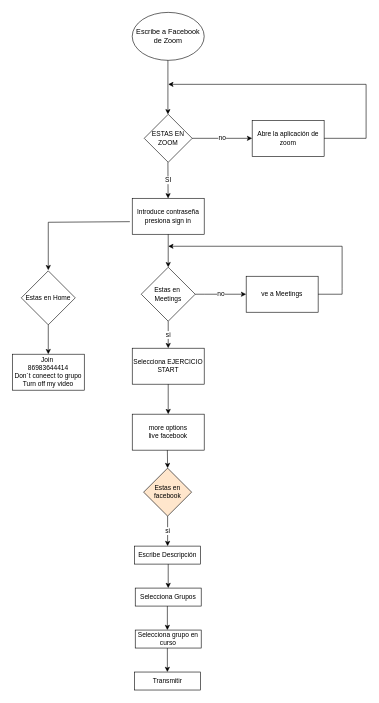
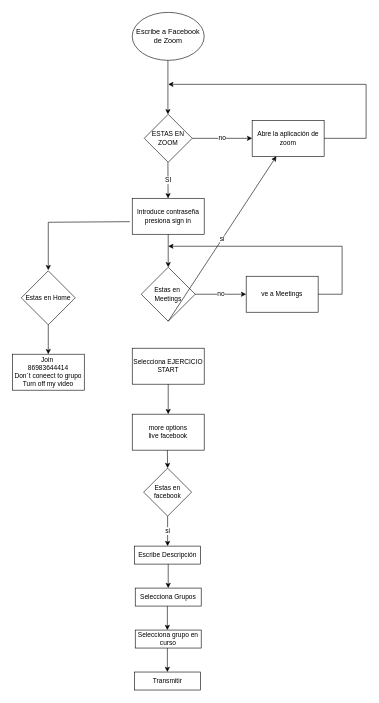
(168, 337) -> (222, 239)
(168, 492) -> (168, 492)
